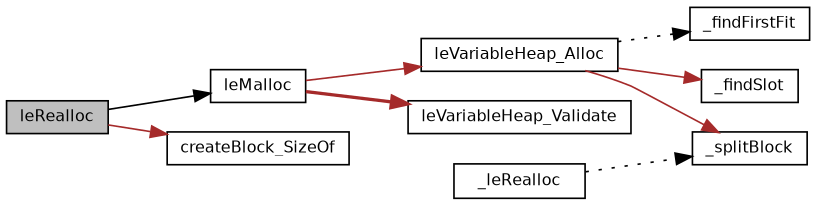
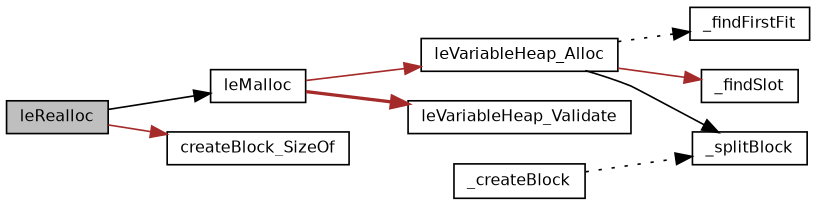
(646, 94) -> (646, 94)
(520, 181) -> (520, 181)
